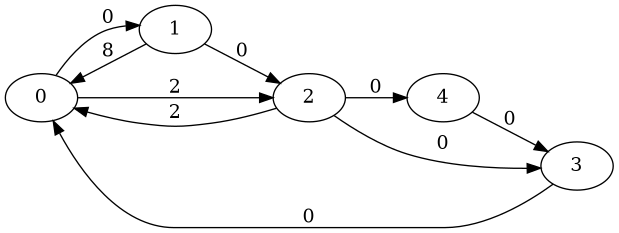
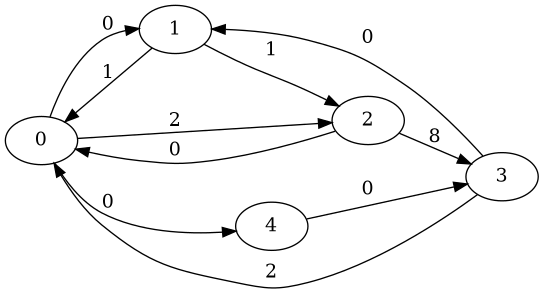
(108, 52) -> (108, 73)
(242, 52) -> (272, 50)
none -> (369, 62)
(369, 98) -> (127, 223)
(175, 113) -> (175, 151)
(443, 144) -> (435, 137)
(309, 218) -> (272, 272)
